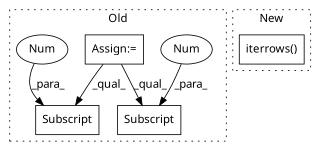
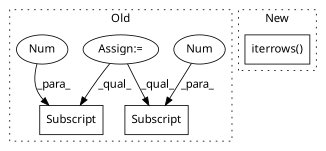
(114, 49) -> (121, 49)
